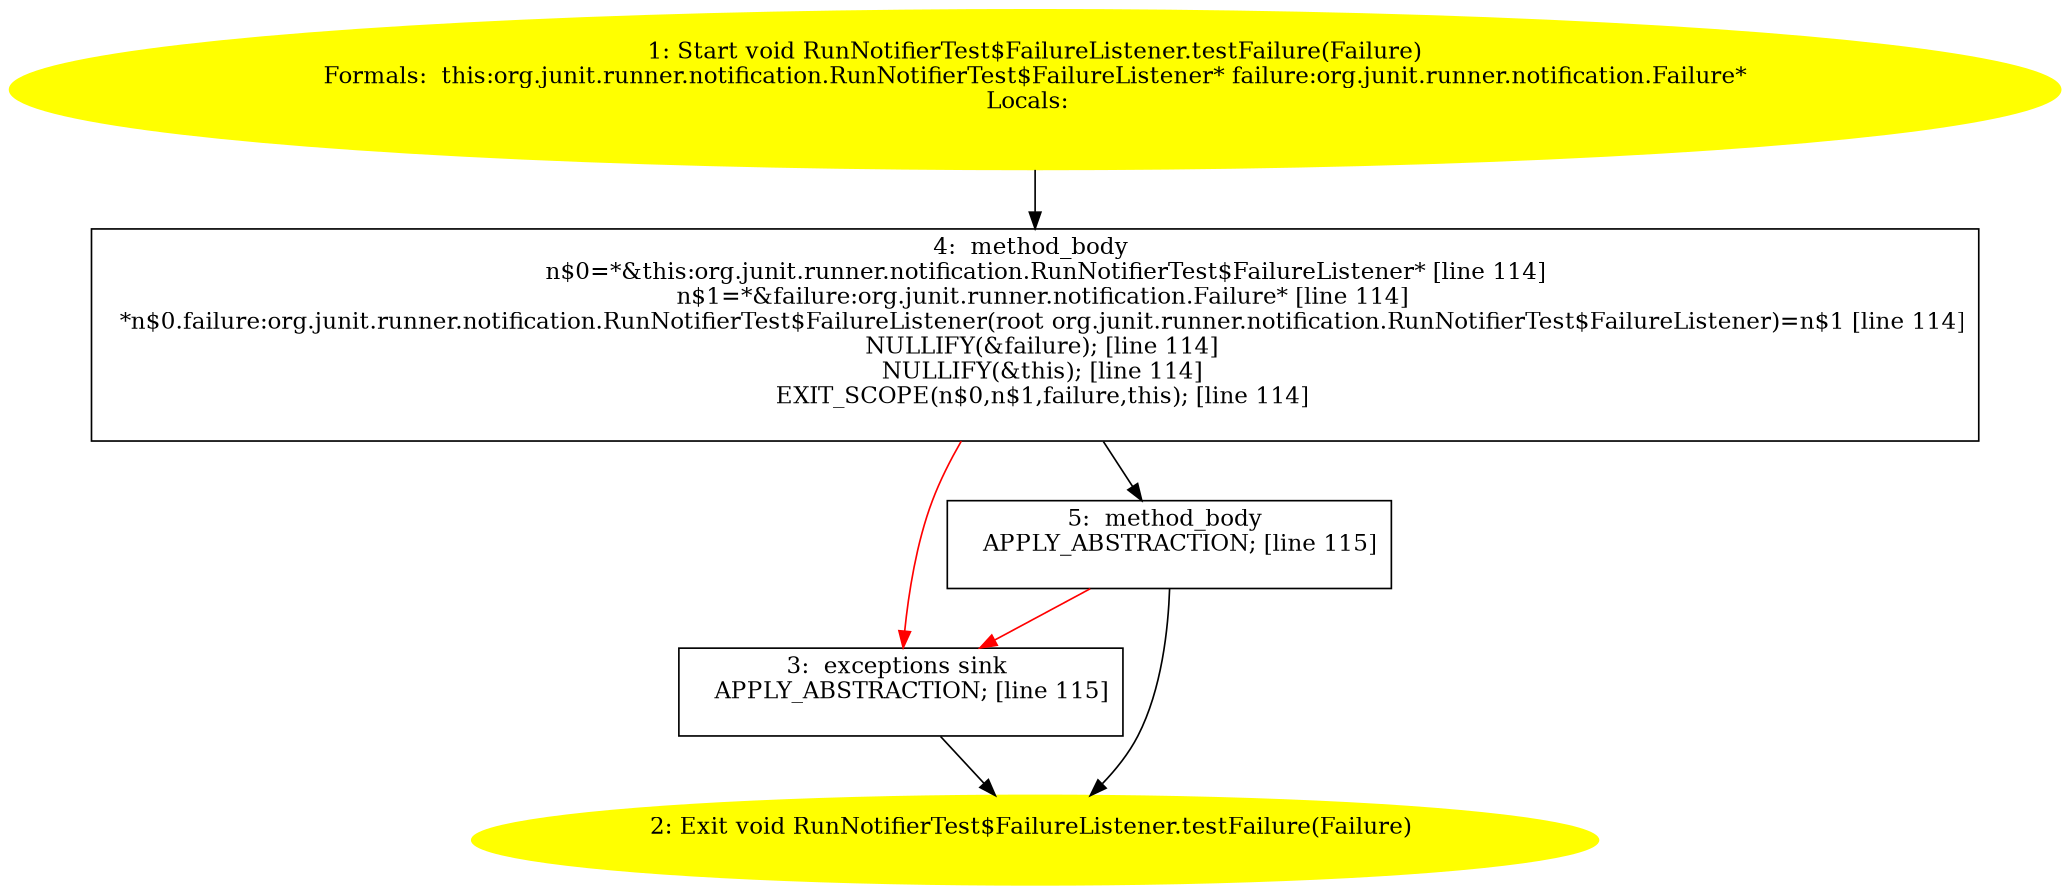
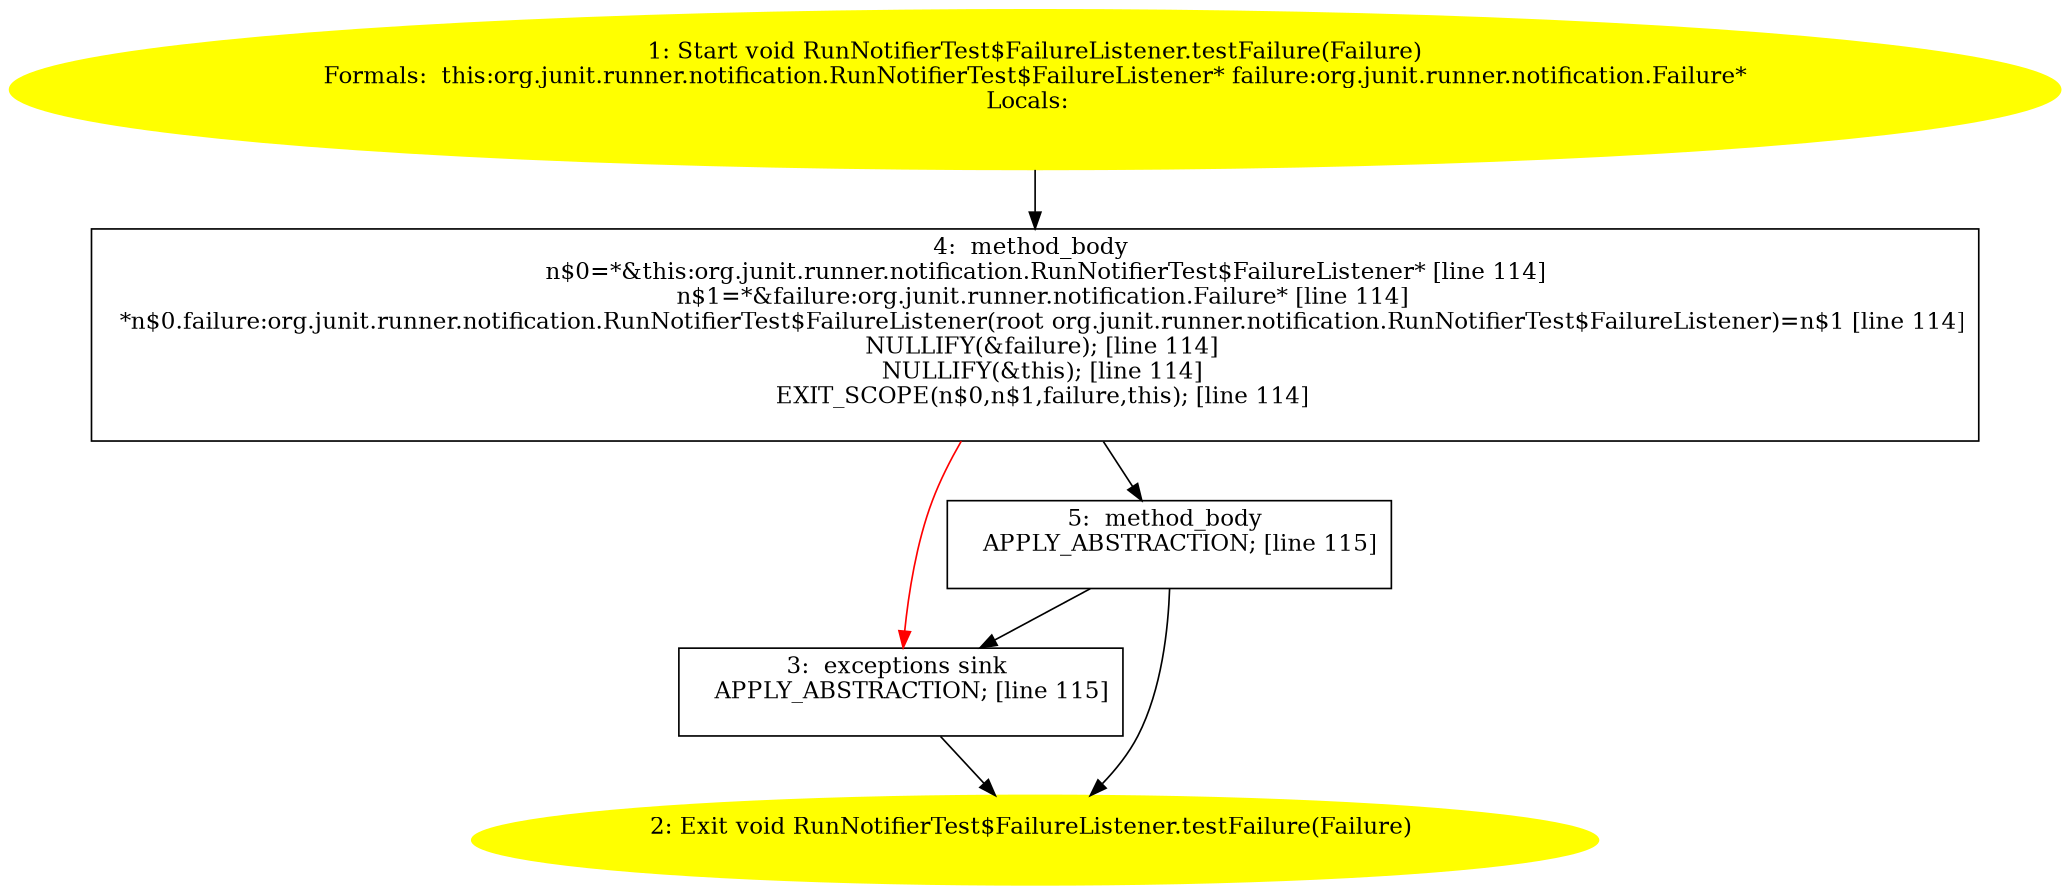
(1043, 614) -> (1043, 614)
